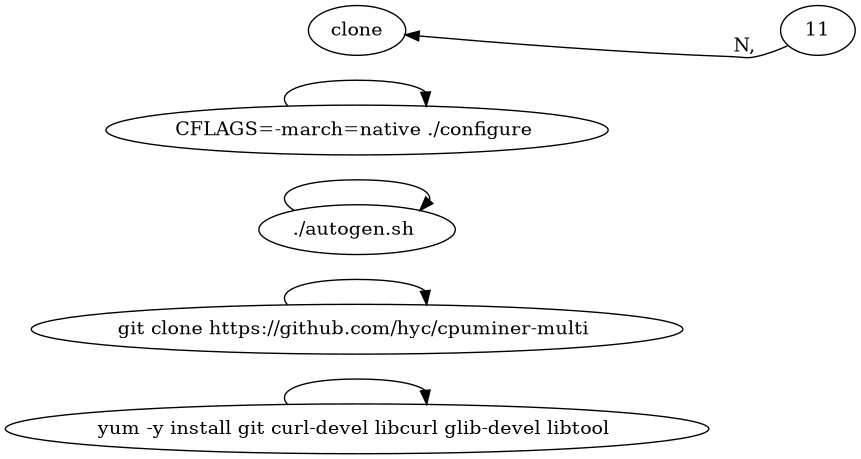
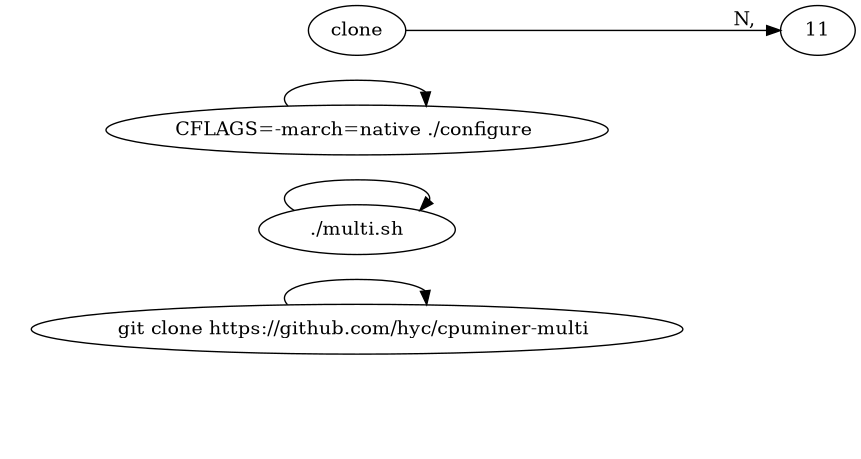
(604, 50) -> (586, 30)
(357, 230) -> (357, 230)
(357, 429) -> none
